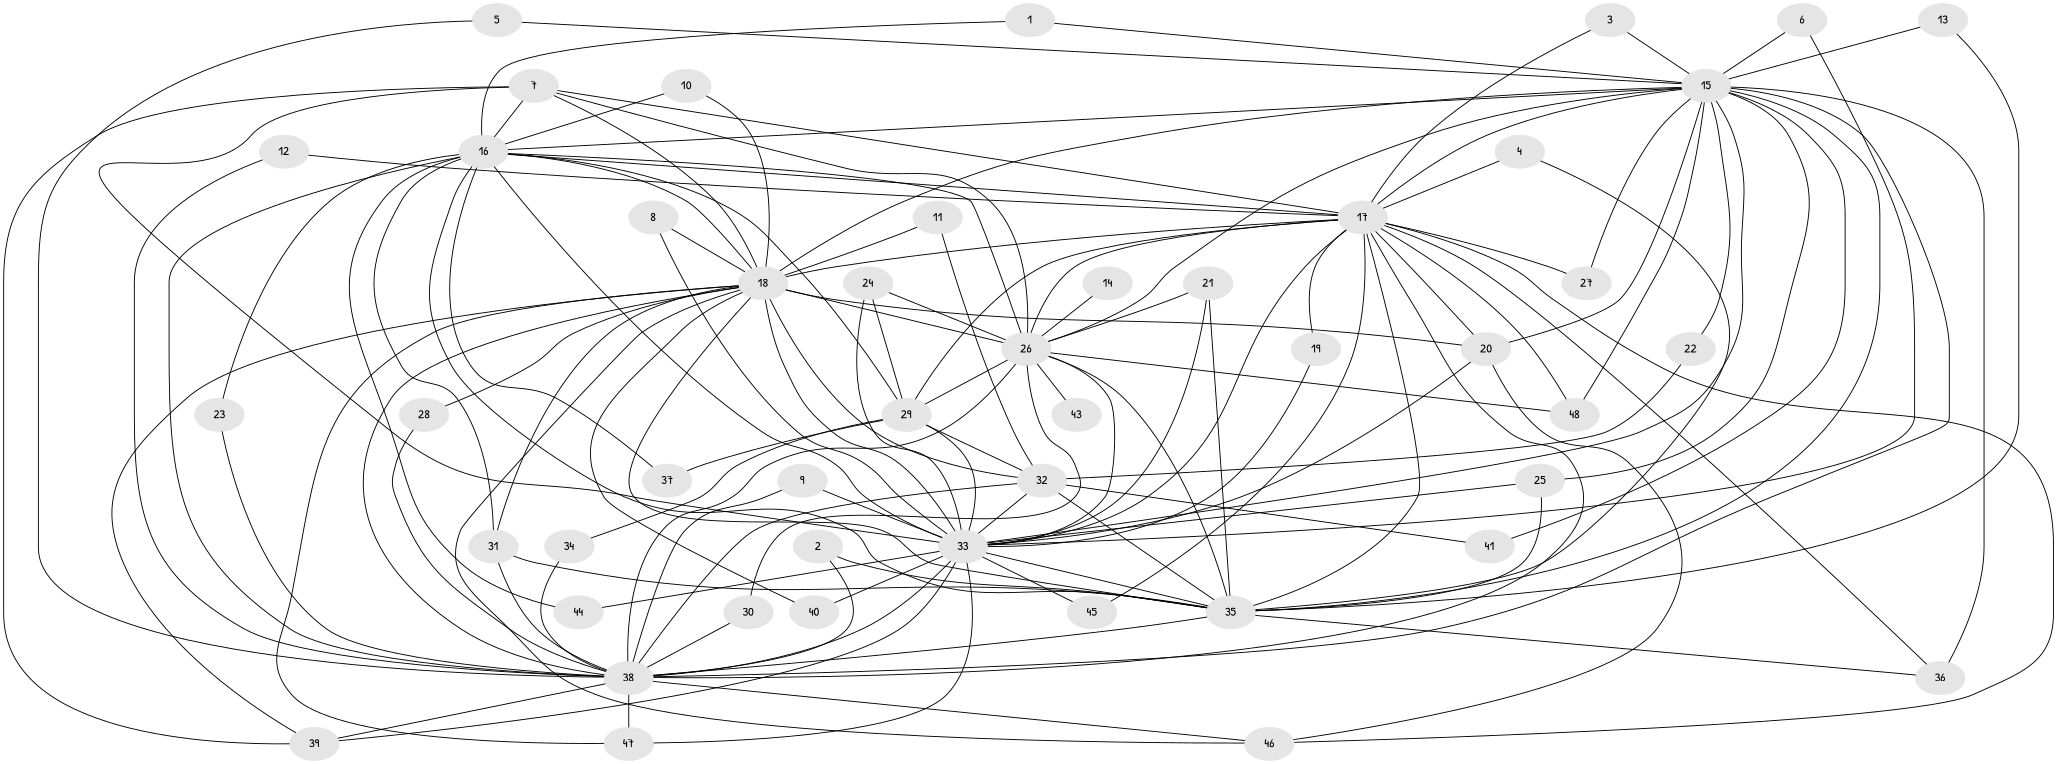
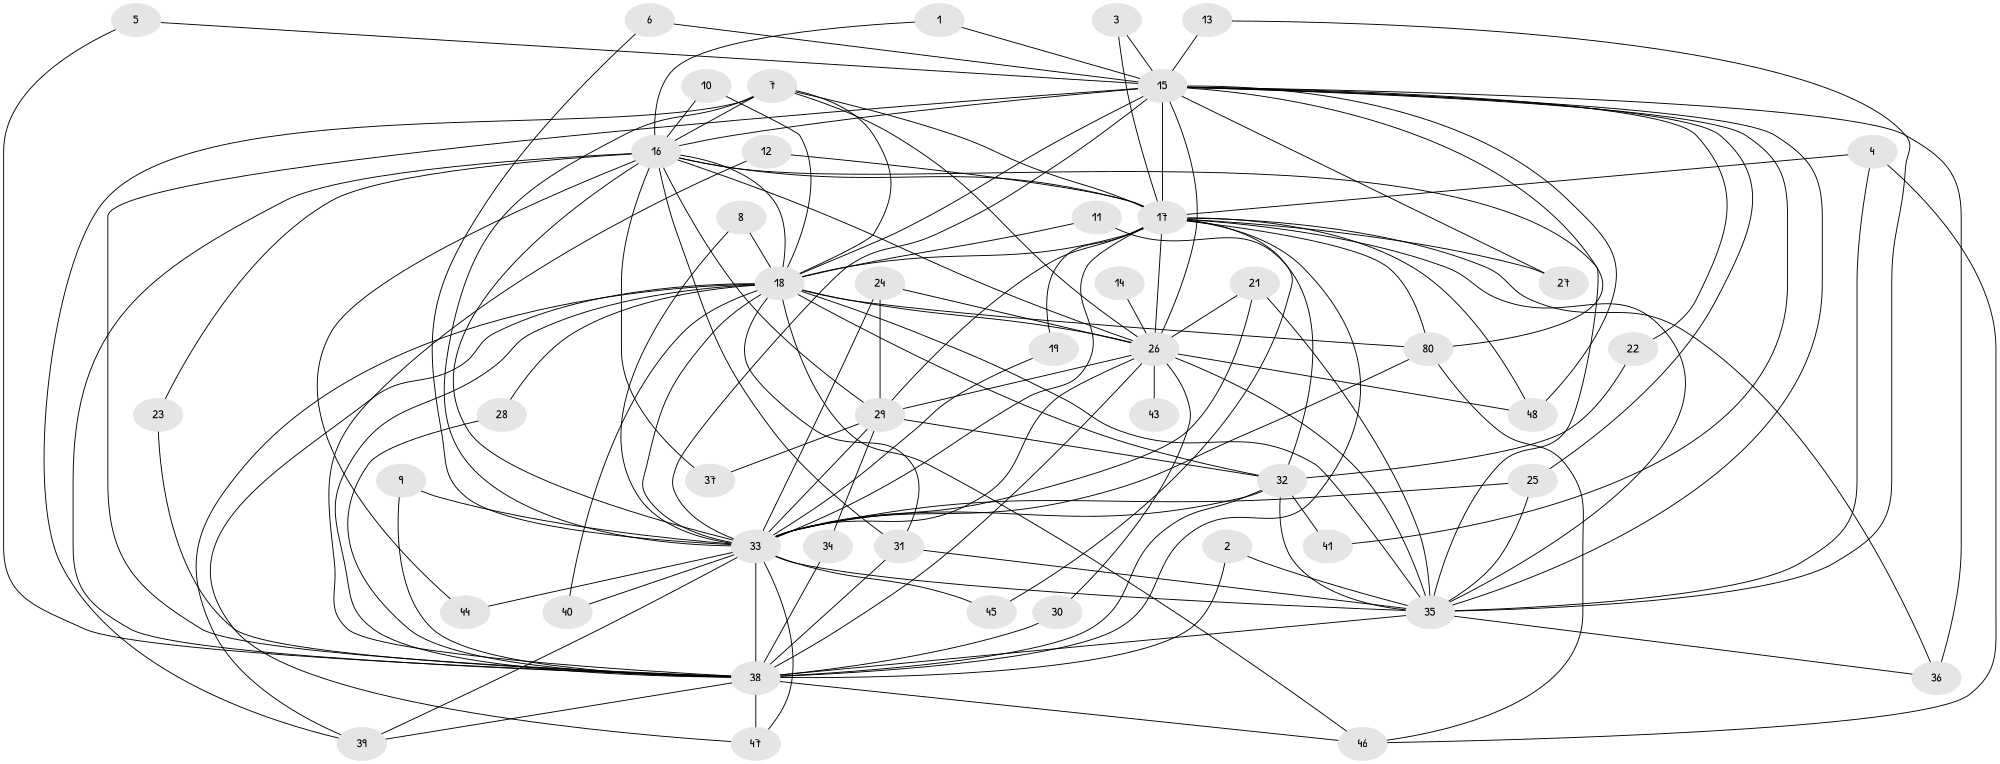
(1486, 349) -> (1428, 349)
(2054, 588) -> (1964, 697)
